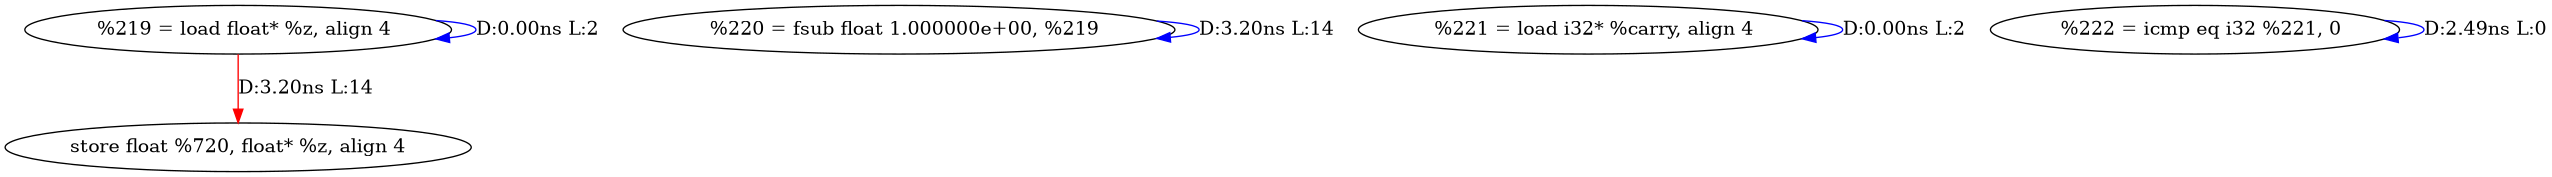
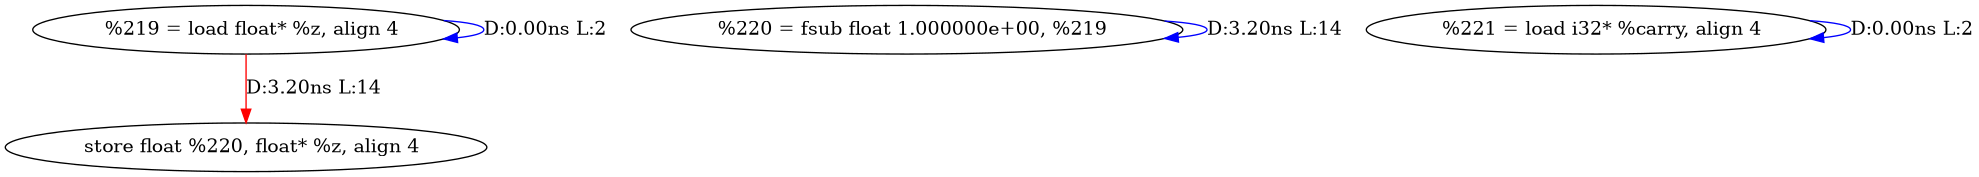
(2195, 30) -> none
(238, 147) -> (246, 147)
